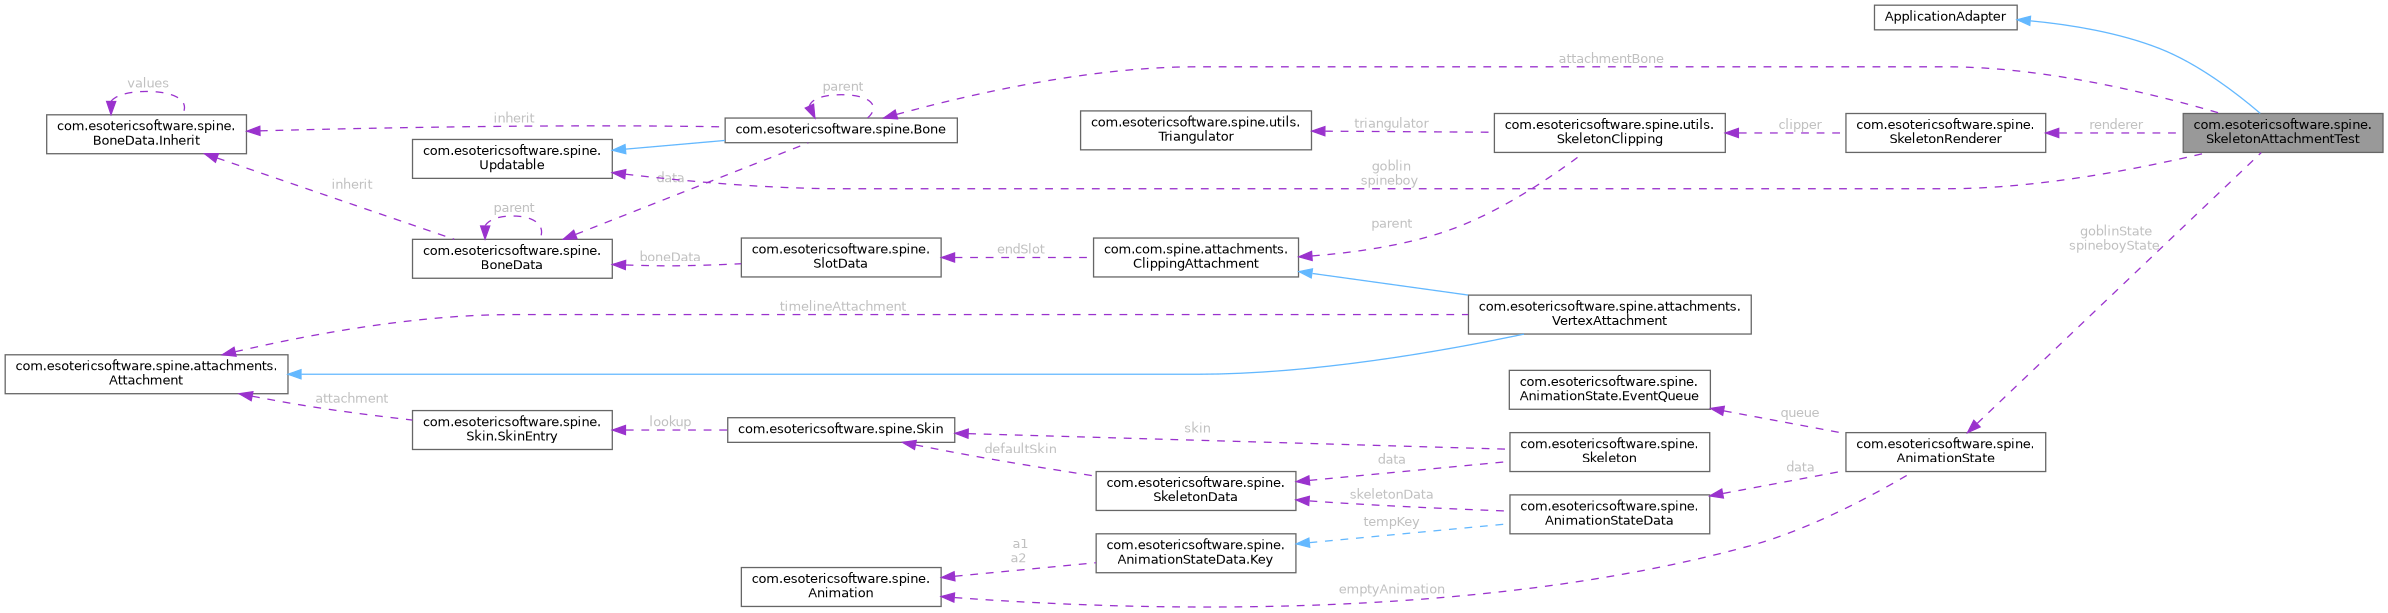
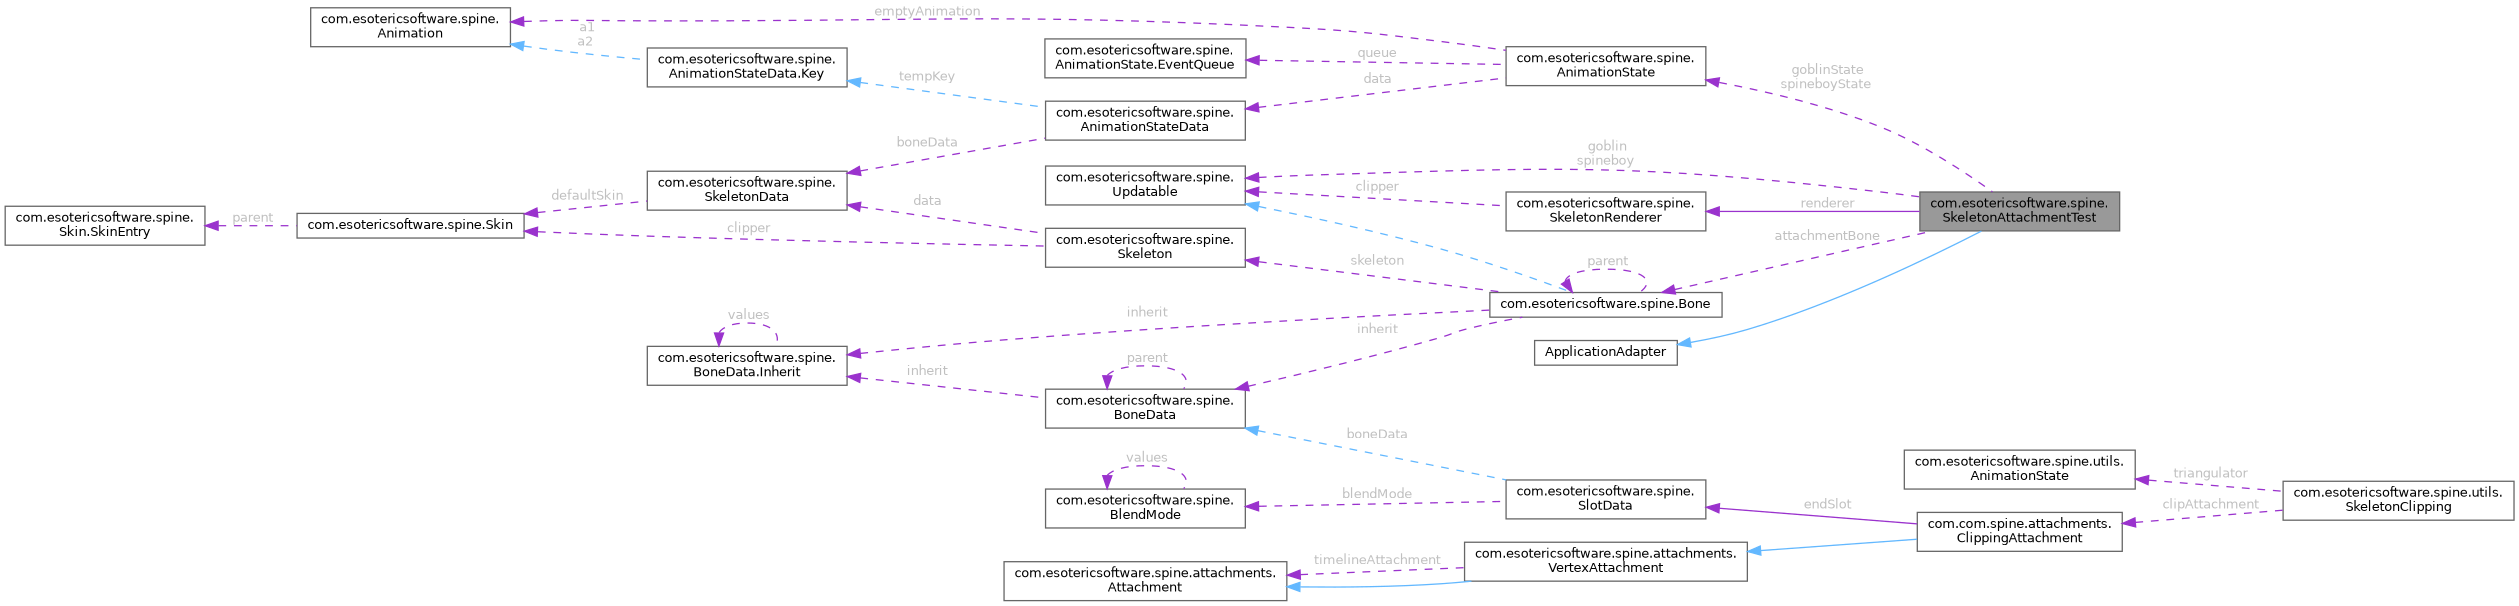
(1196, 130) -> (2020, 470)
(1792, 133) -> (1382, 199)
(2121, 133) -> (1819, 211)
(675, 145) -> (1417, 243)
(669, 179) -> (1376, 330)
(1390, 224) -> (2209, 505)
(1024, 257) -> (1818, 516)
(683, 266) -> (1382, 455)
none -> (1382, 277)
(1390, 284) -> (1839, 545)
(332, 410) -> none
(669, 423) -> (251, 219)
(1196, 429) -> (747, 229)
(1390, 496) -> (926, 143)
none -> (1145, 509)
(1025, 569) -> (585, 54)
